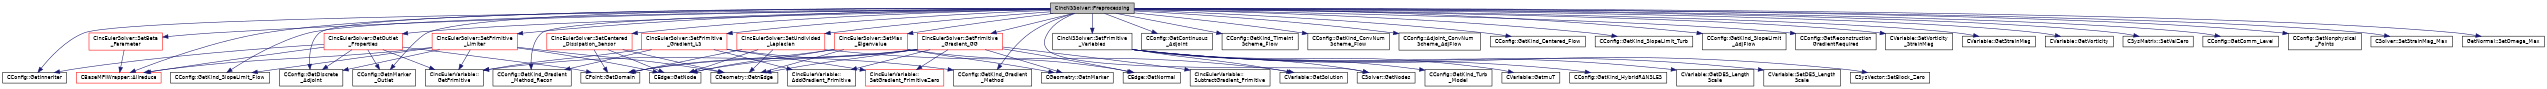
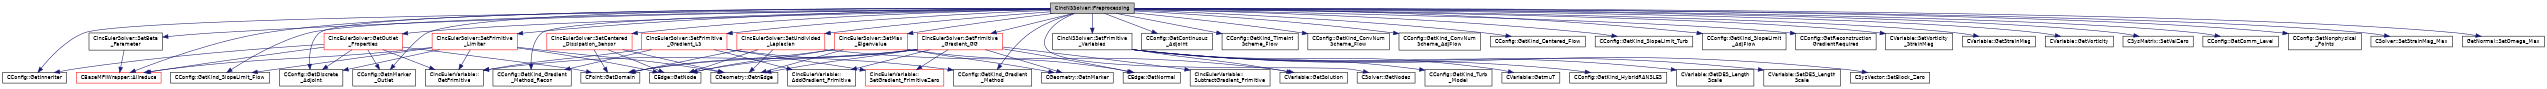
(126, 42) -> (126, 42)
(1440, 42) -> (1440, 42)
(1248, 59) -> none
